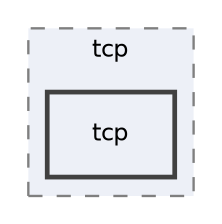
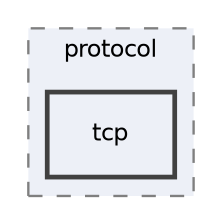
(111, 51) -> (111, 51)
